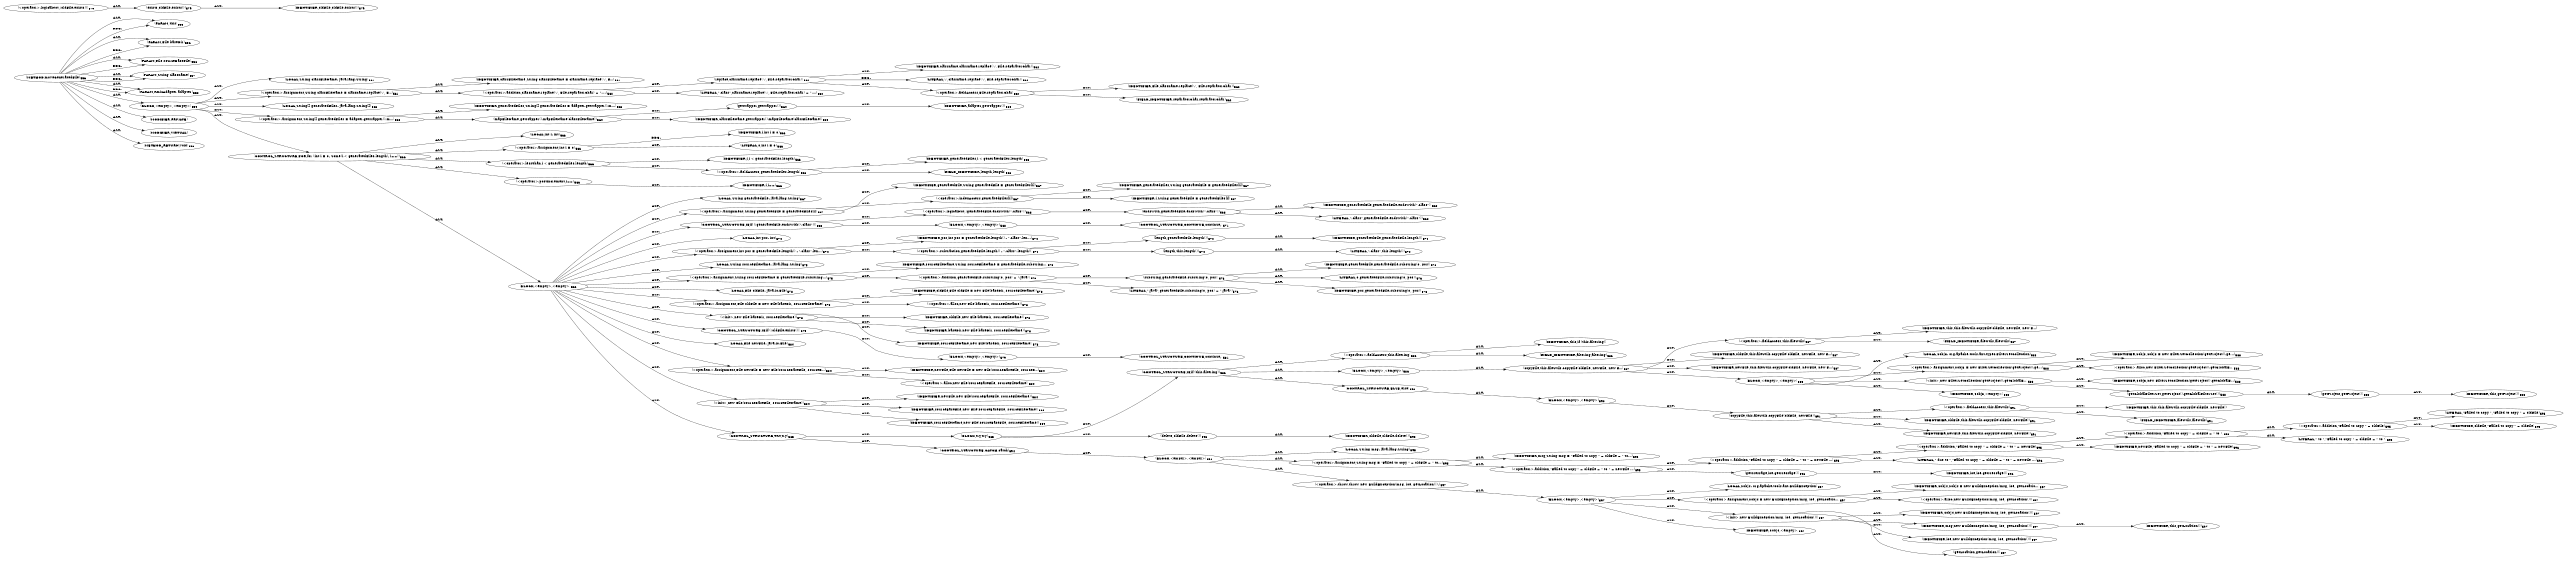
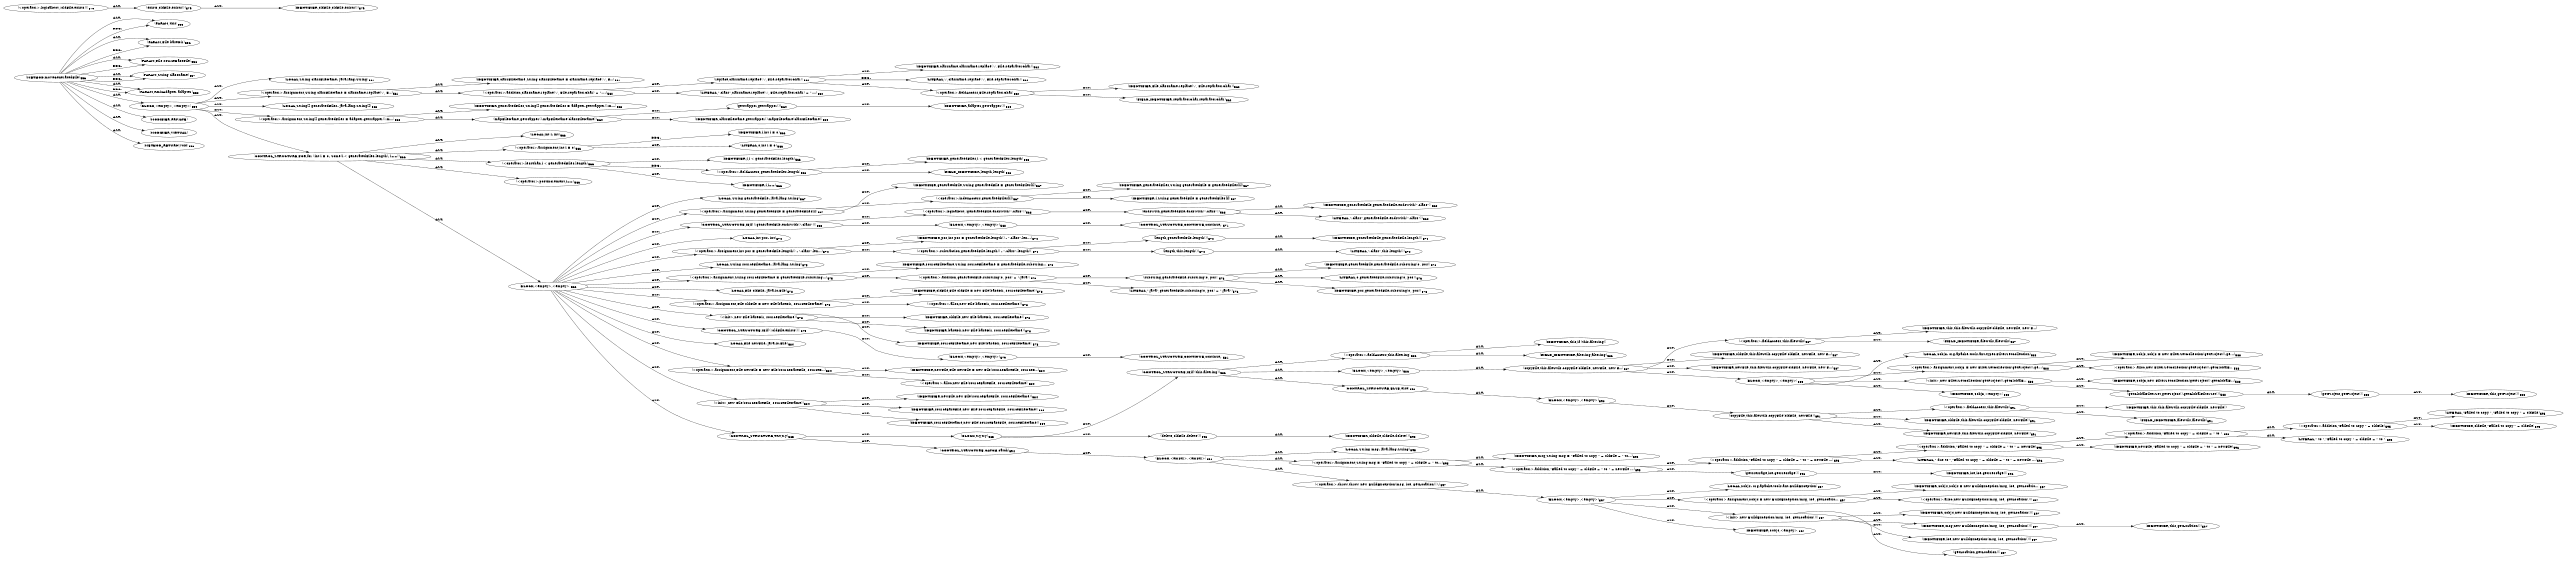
(657, 166) -> (657, 166)
(658, 187) -> (658, 177)
